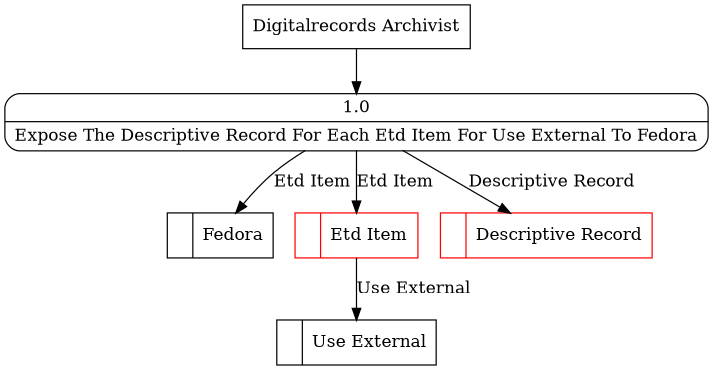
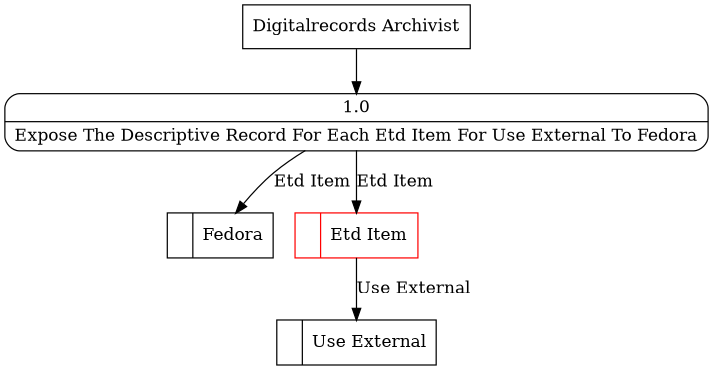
(546, 235) -> none
